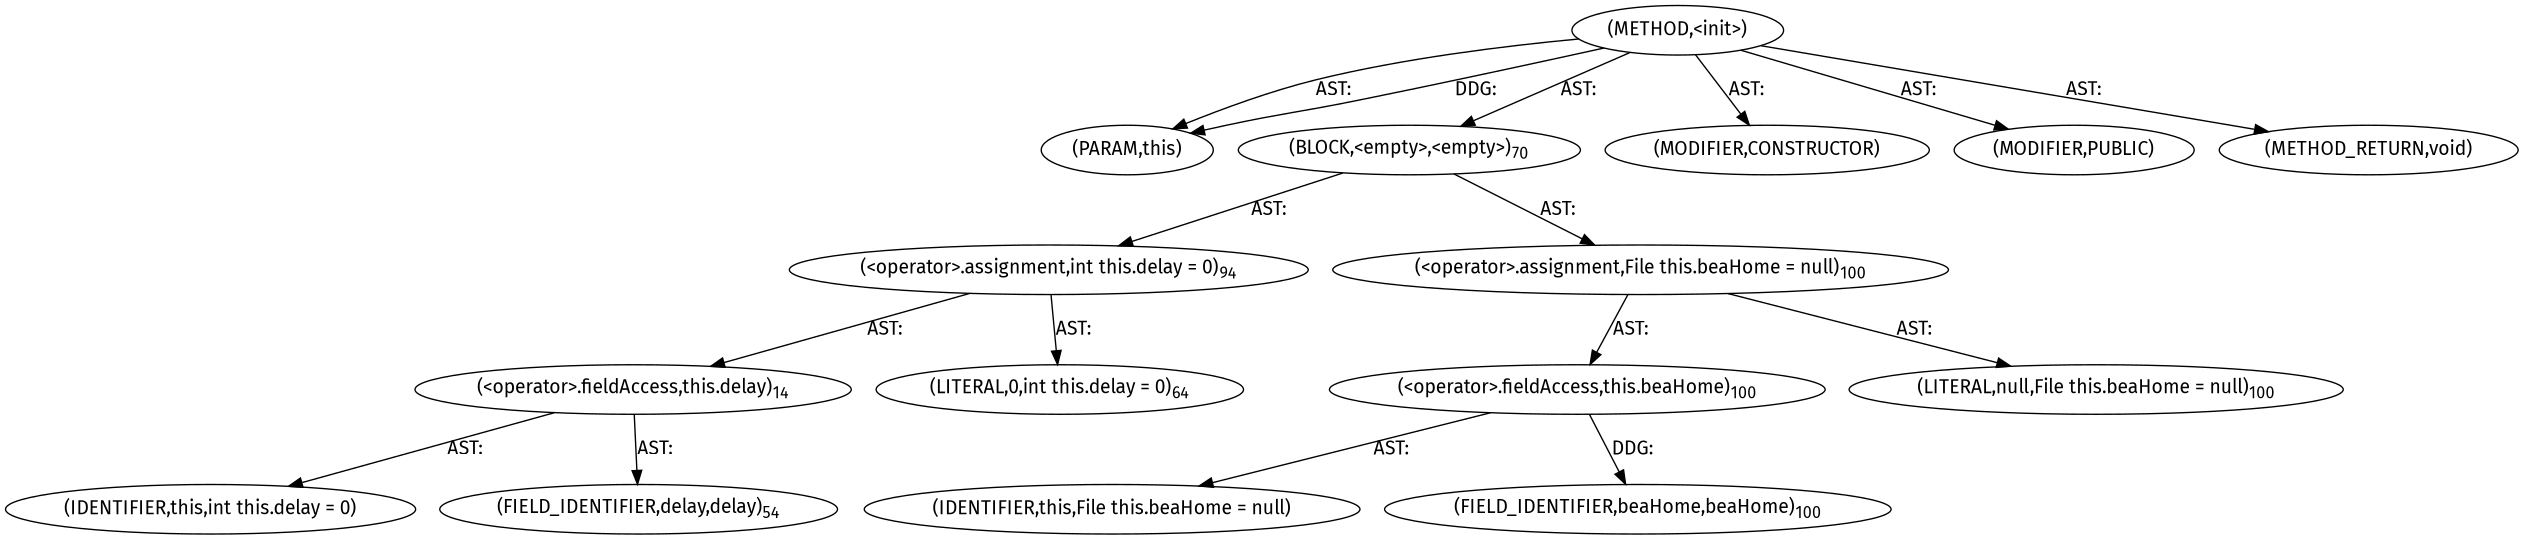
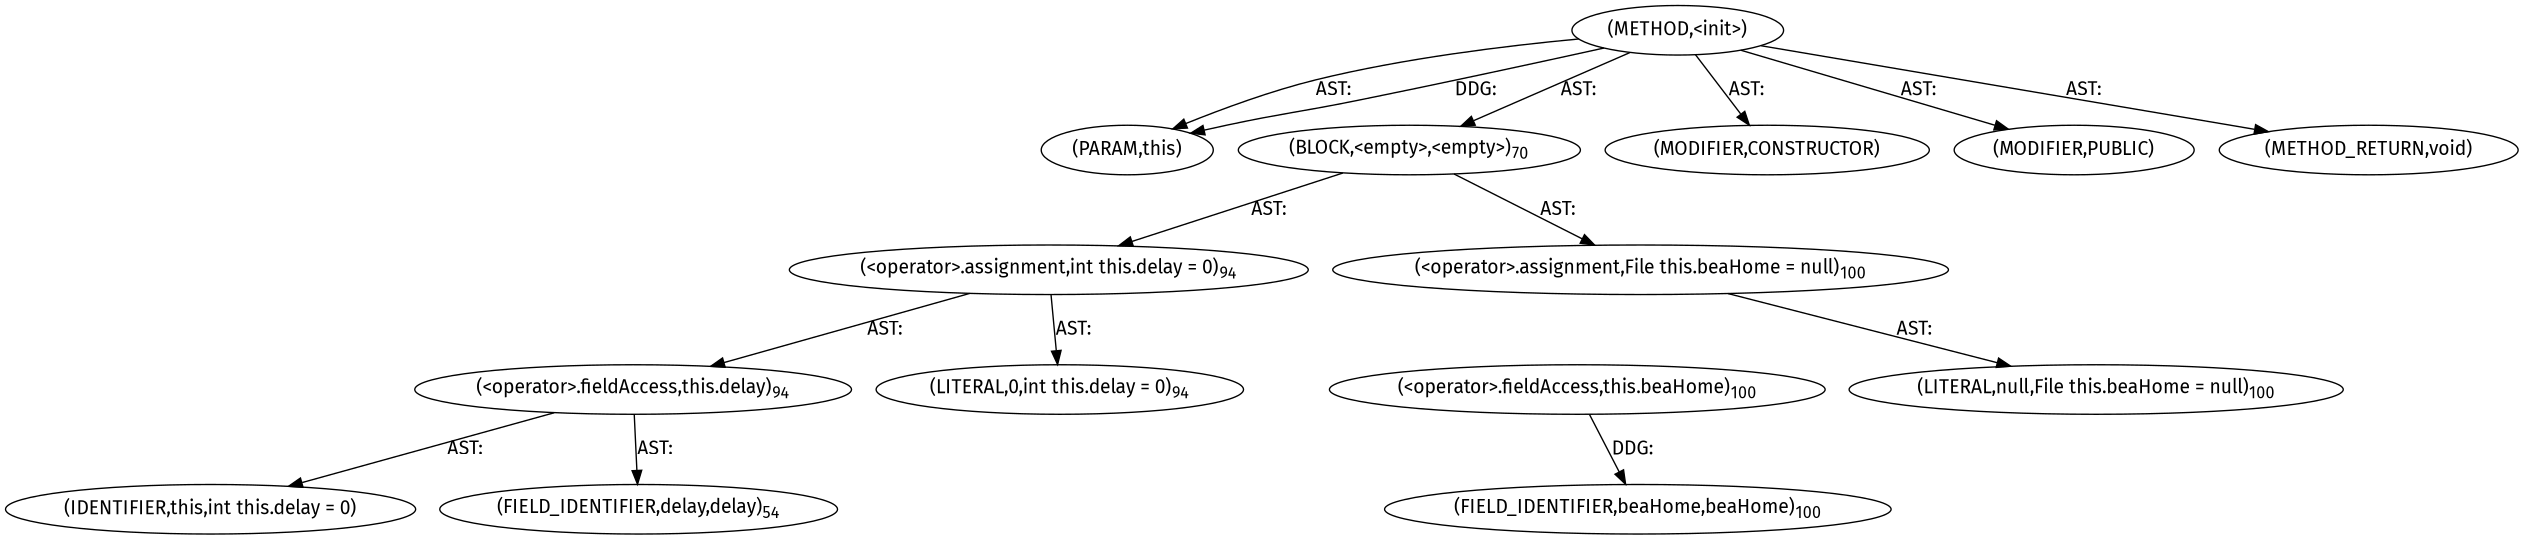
(1612, 324) -> none
(781, 387) -> (781, 387)
(1181, 387) -> (1181, 387)
(1112, 509) -> none
